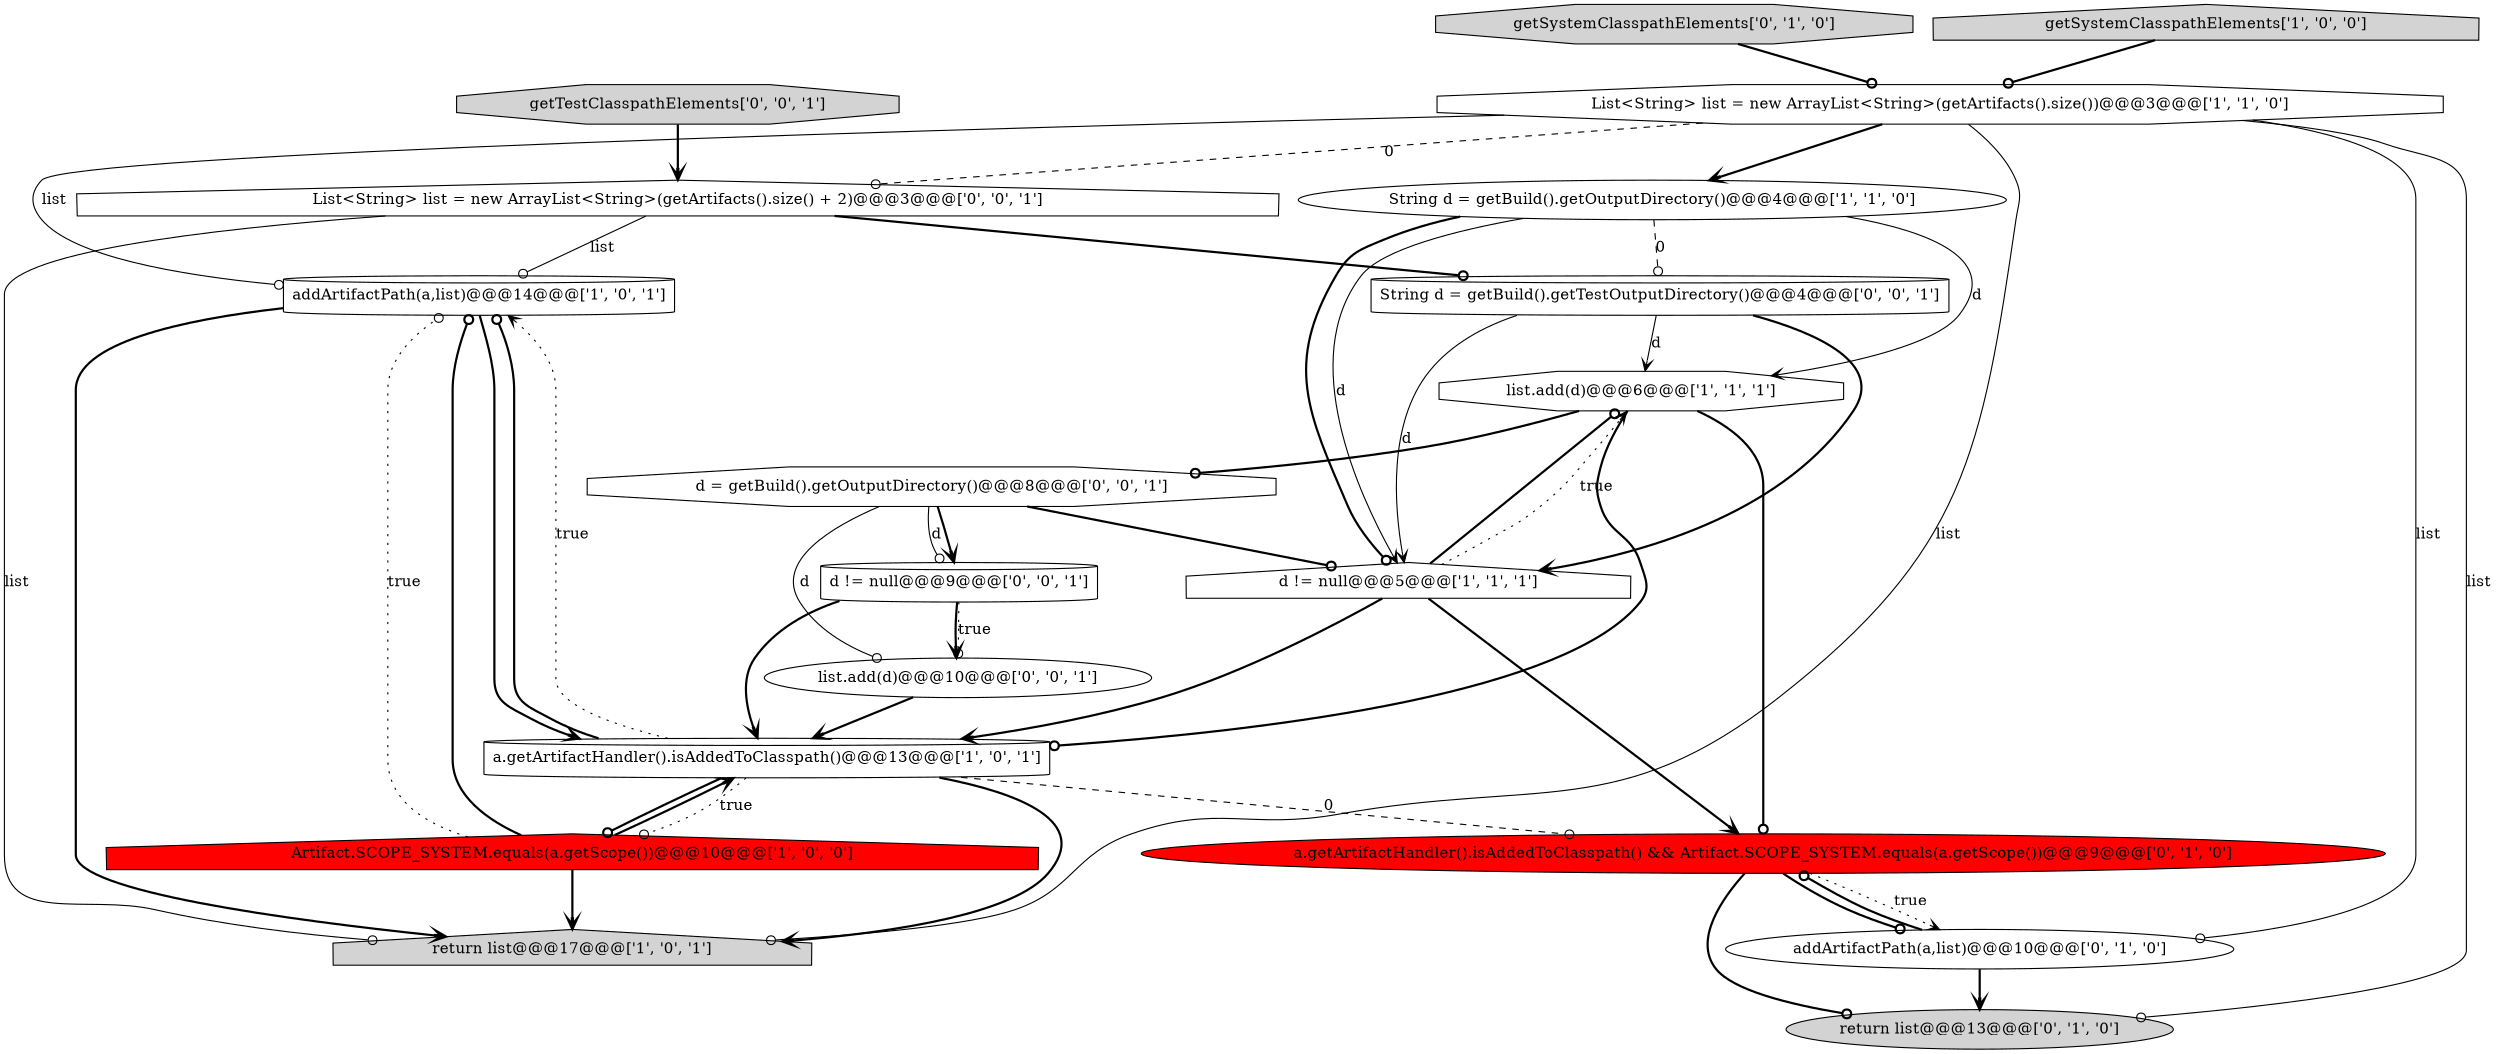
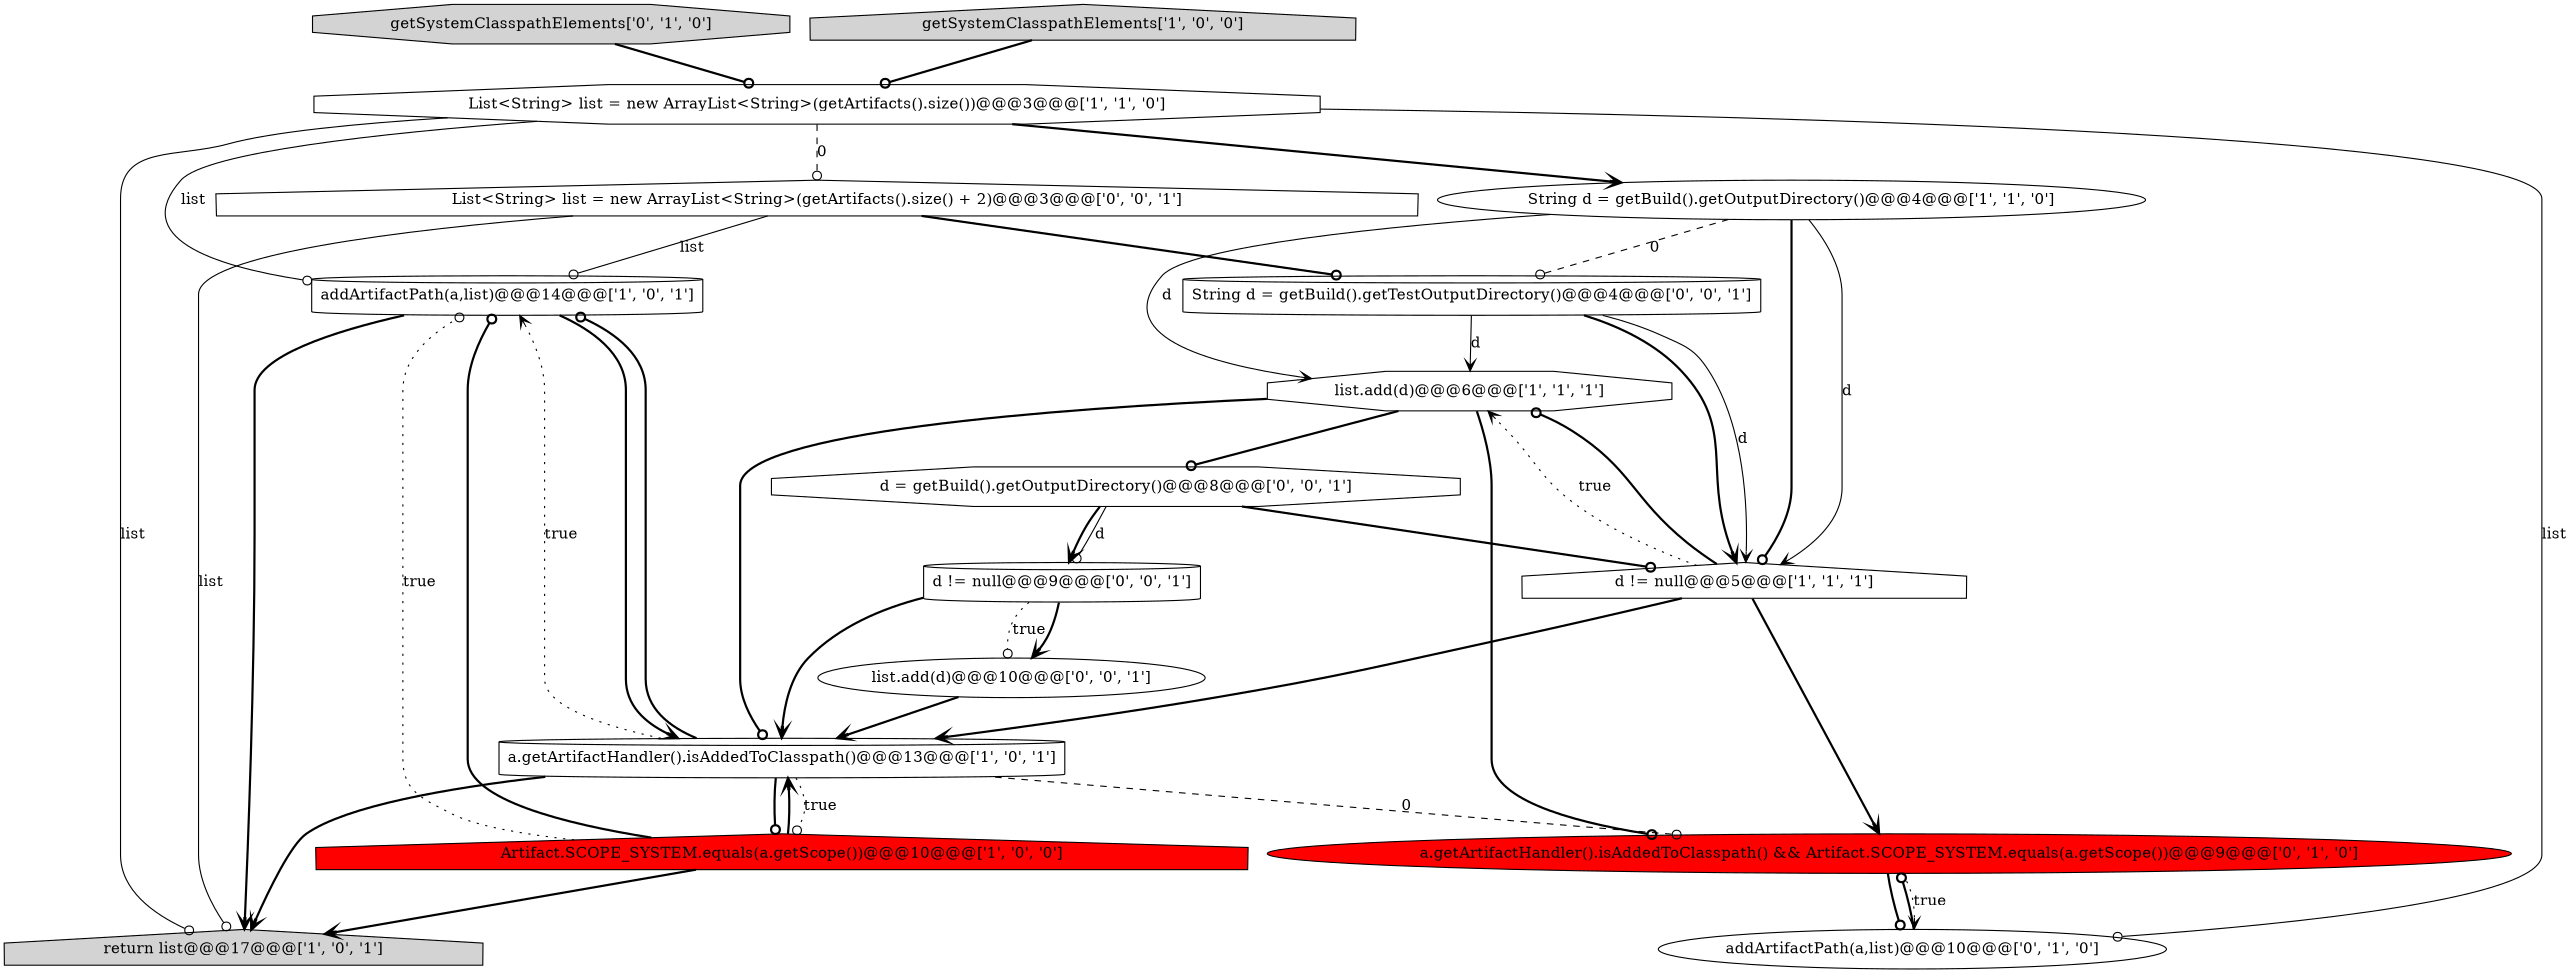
(678, 104) -> none
(794, 579) -> none
(1980, 1029) -> none
